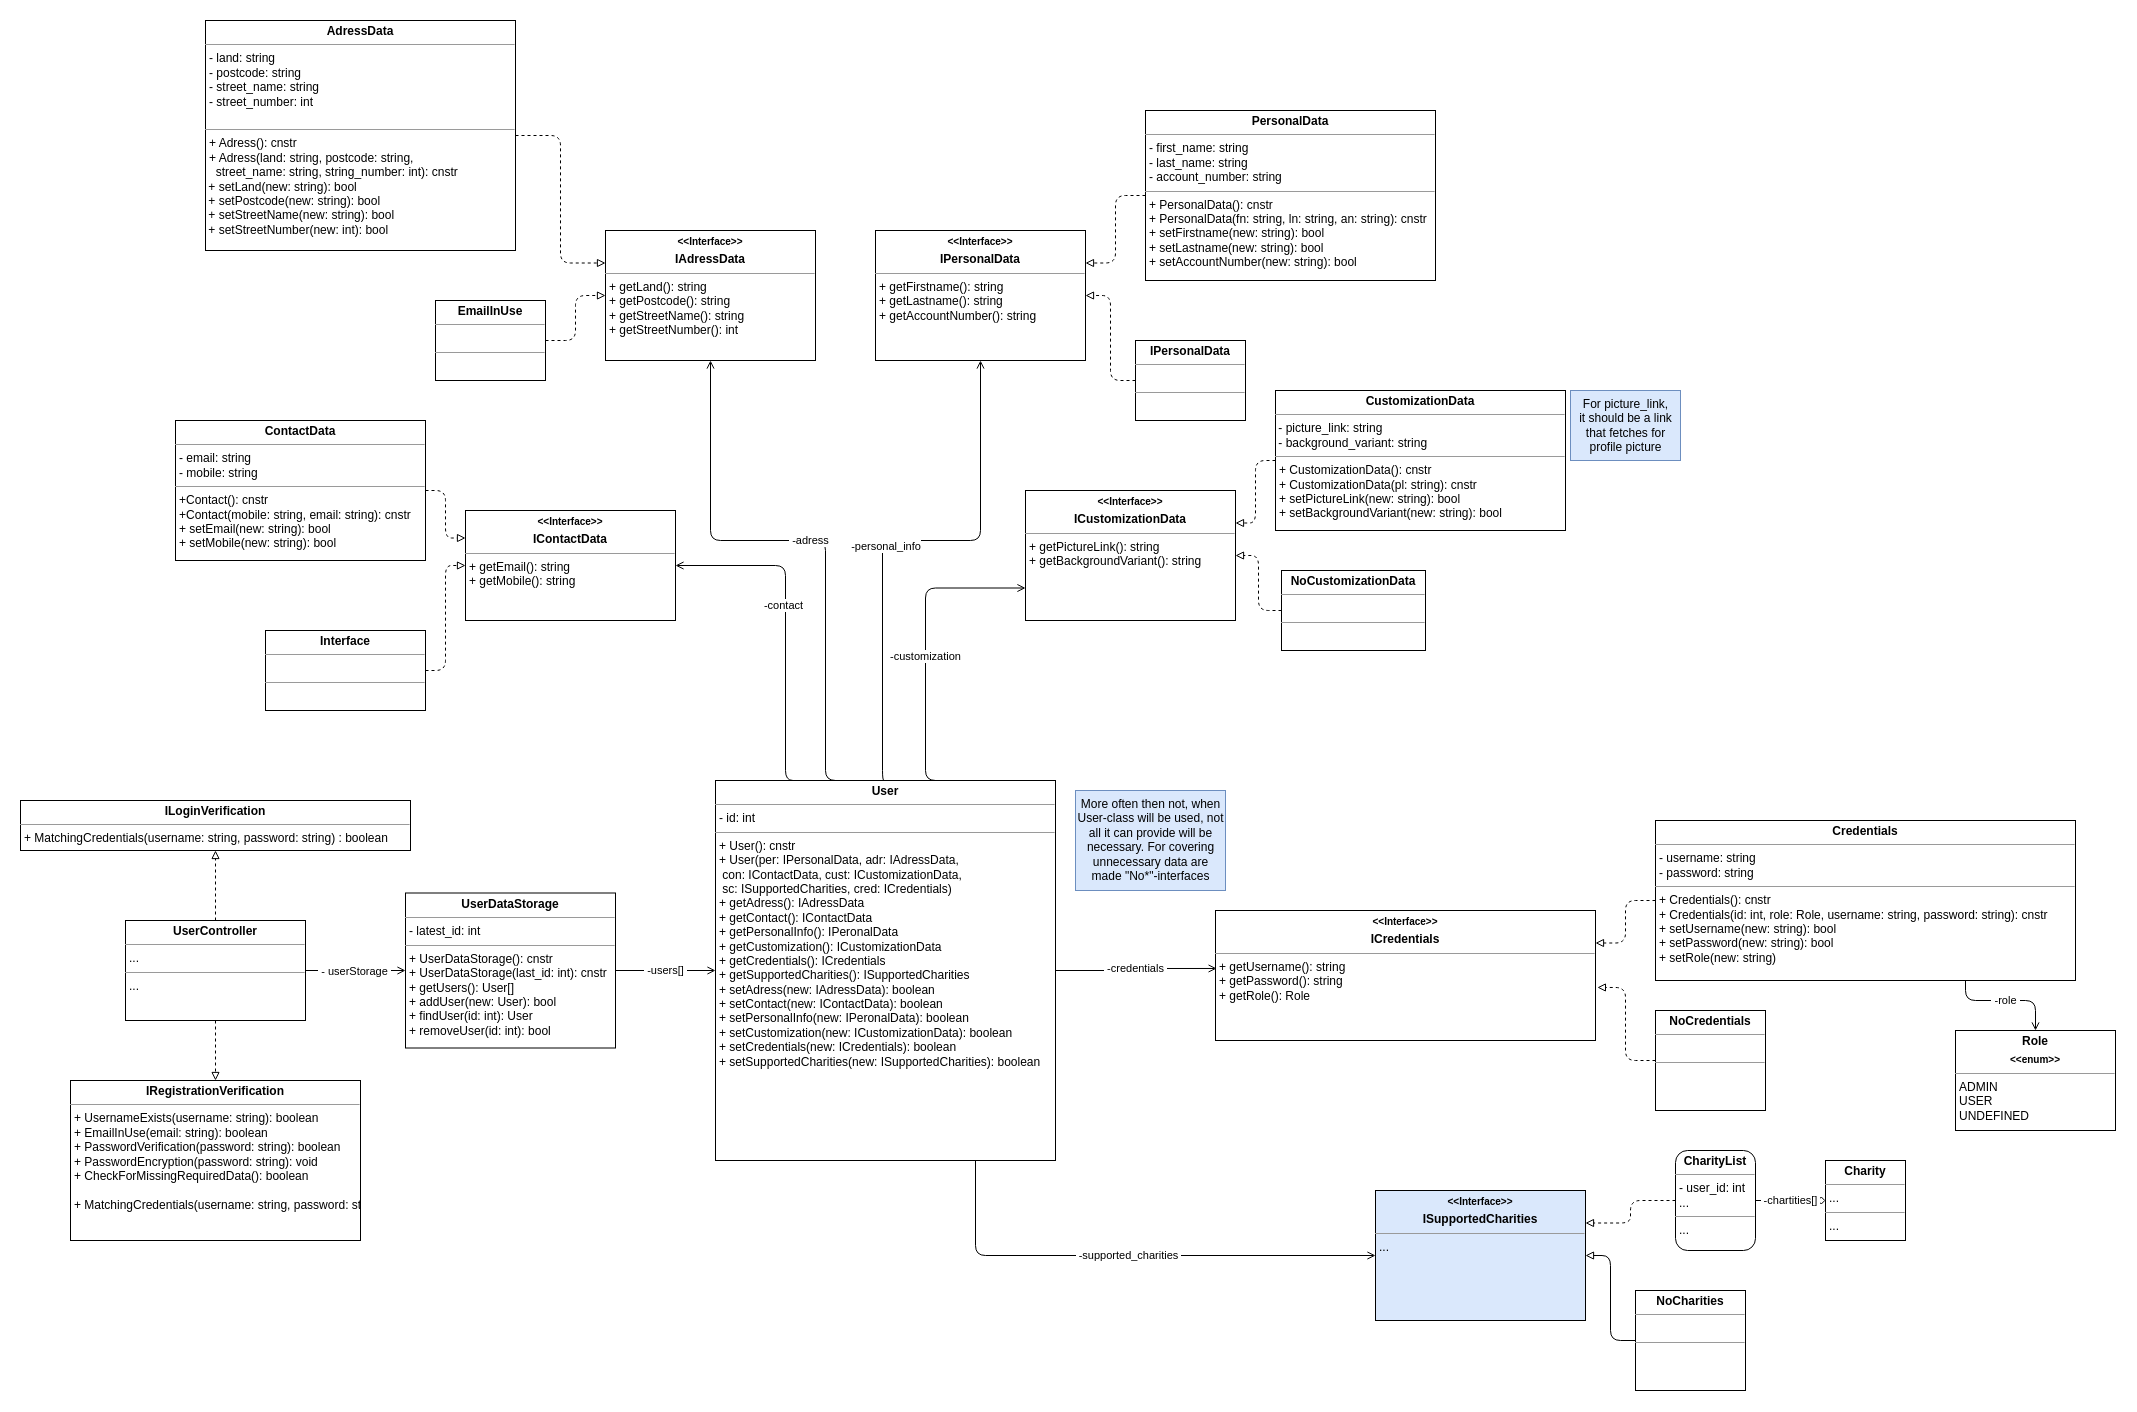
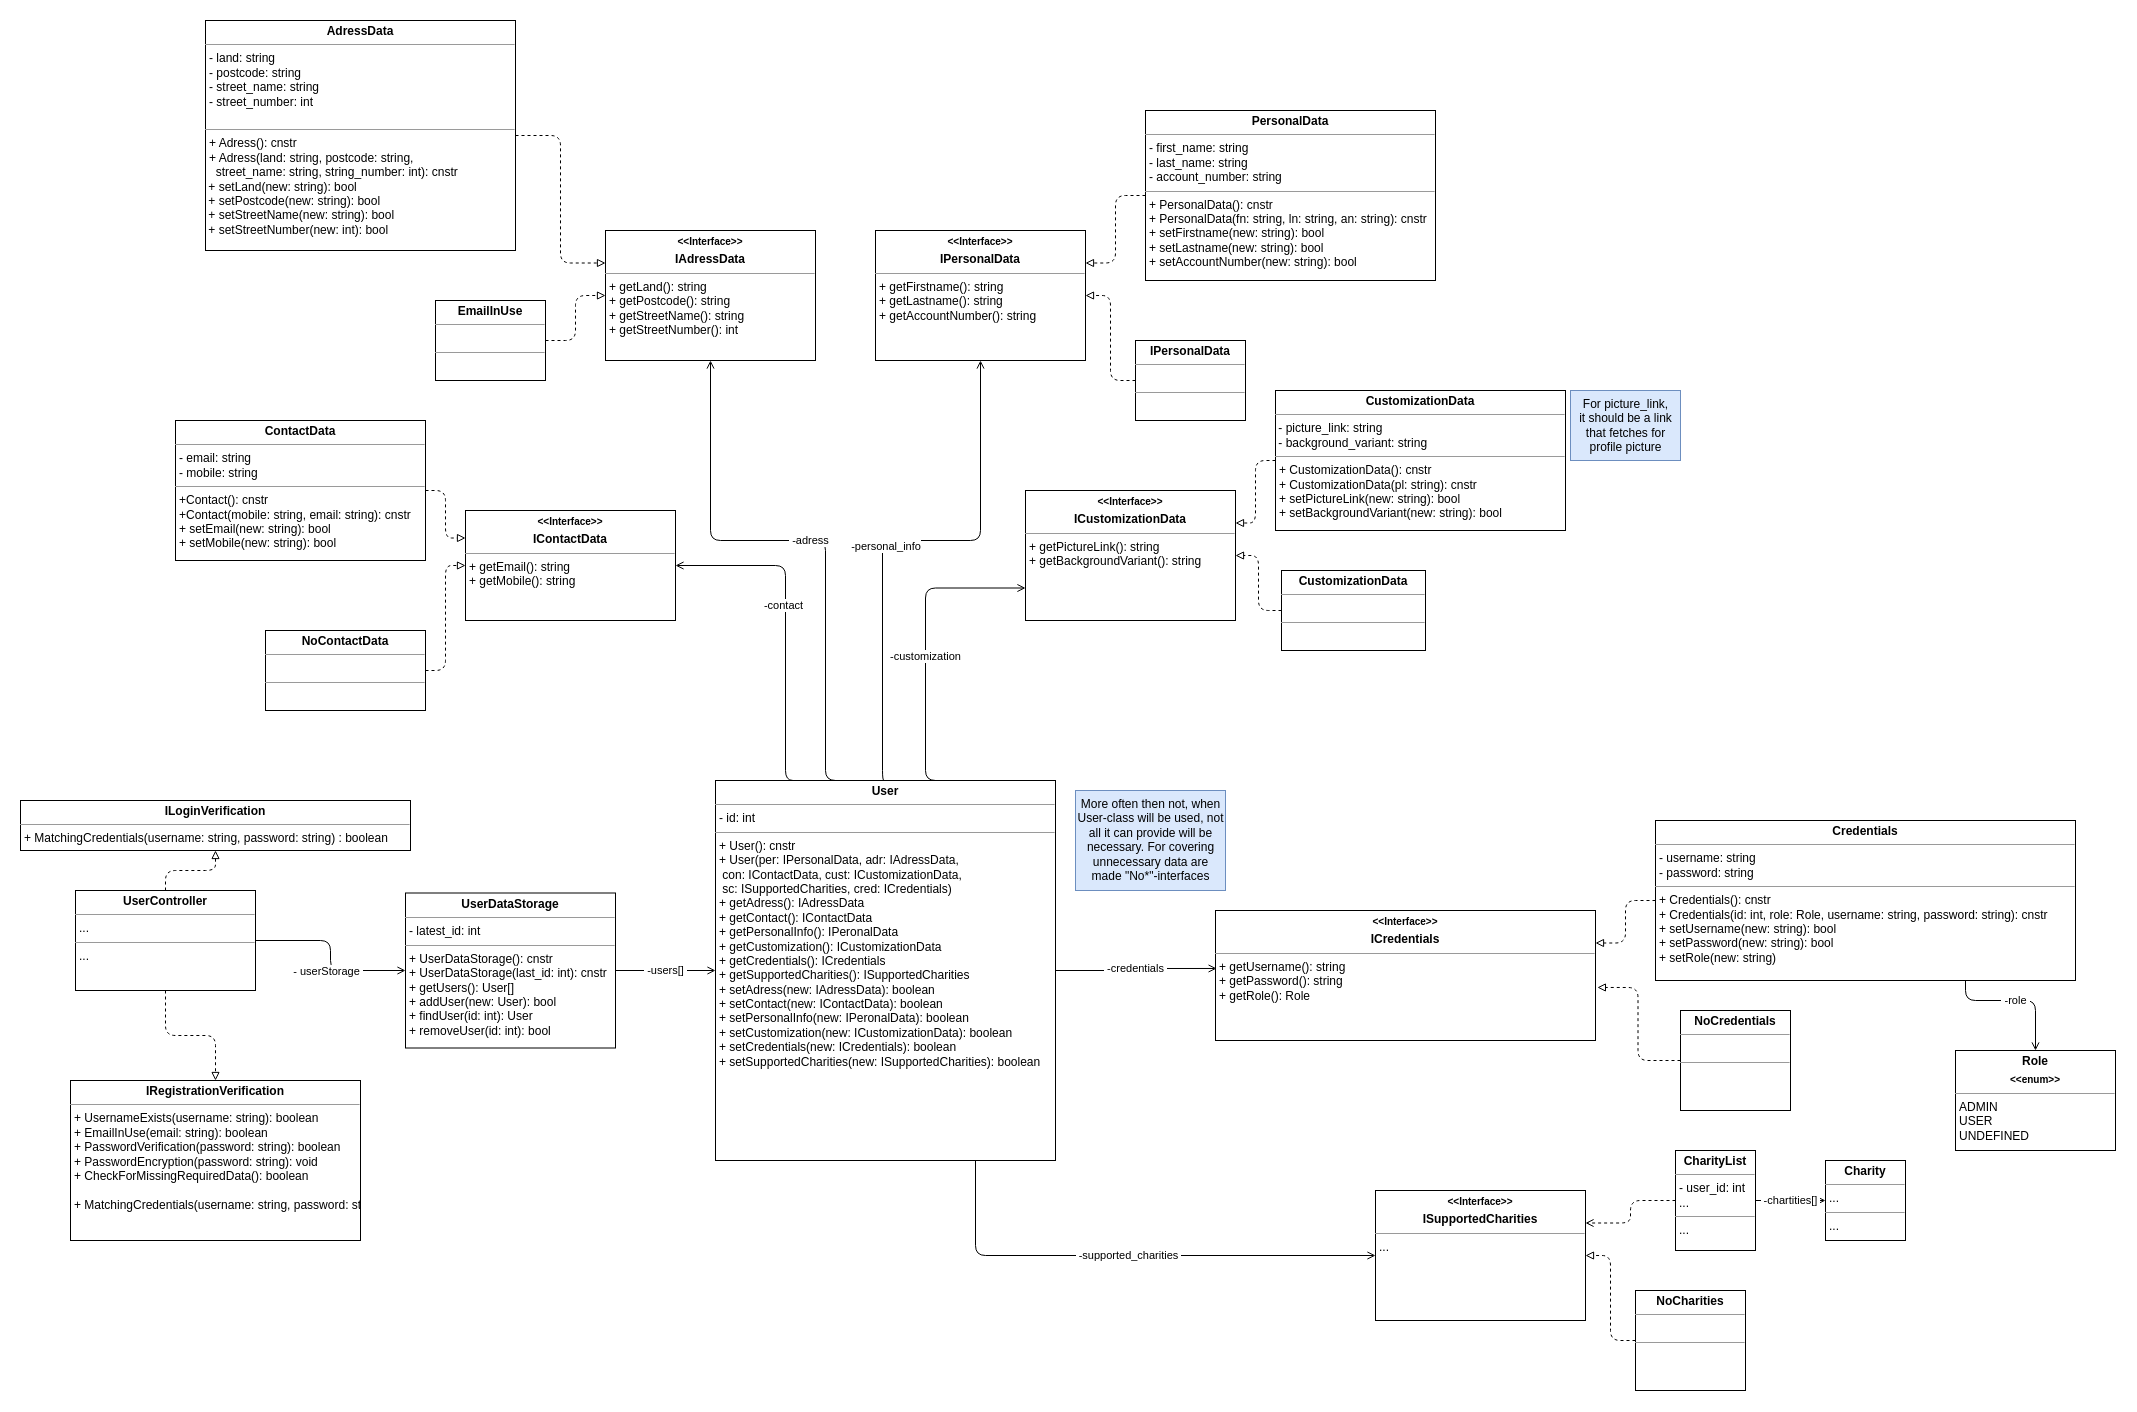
(1342, 578) -> (1336, 578)
(296, 638) -> (309, 638)
(216, 971) -> (166, 941)
(1711, 1061) -> (1736, 1061)
(2036, 1081) -> (2036, 1101)
(1716, 1201) -> (1716, 1201)
(1818, 1201) -> (1820, 1201)
(1595, 1223) -> (1593, 1223)
(1481, 1256) -> (1481, 1256)
(1611, 1302) -> (1611, 1302)
